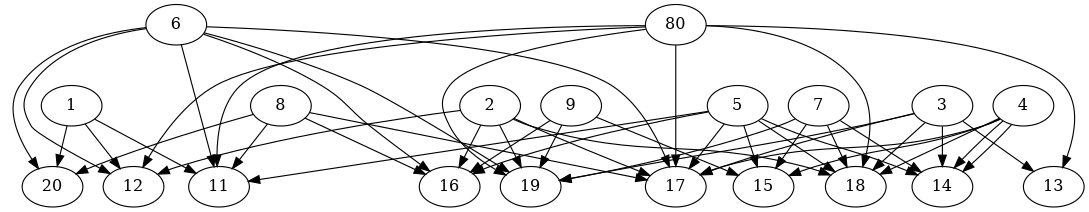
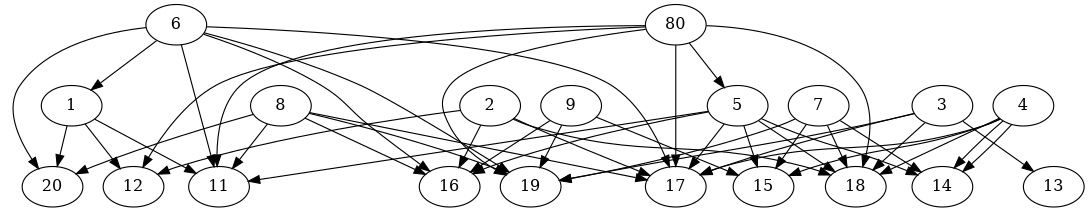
(927, 39) -> (703, 61)
(33, 83) -> (129, 62)
(505, 135) -> (404, 138)
(942, 141) -> none
